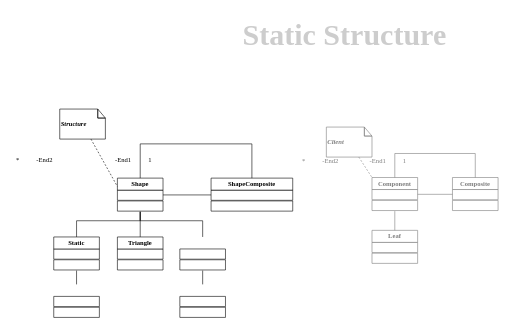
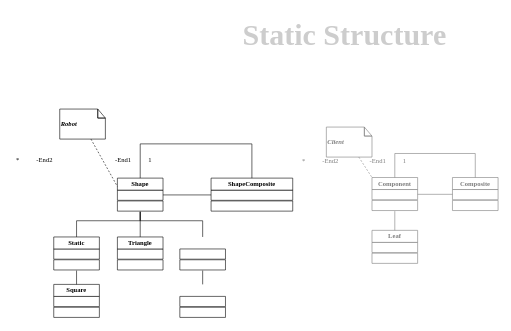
(79, 124) -> (71, 124)
none -> (77, 290)
